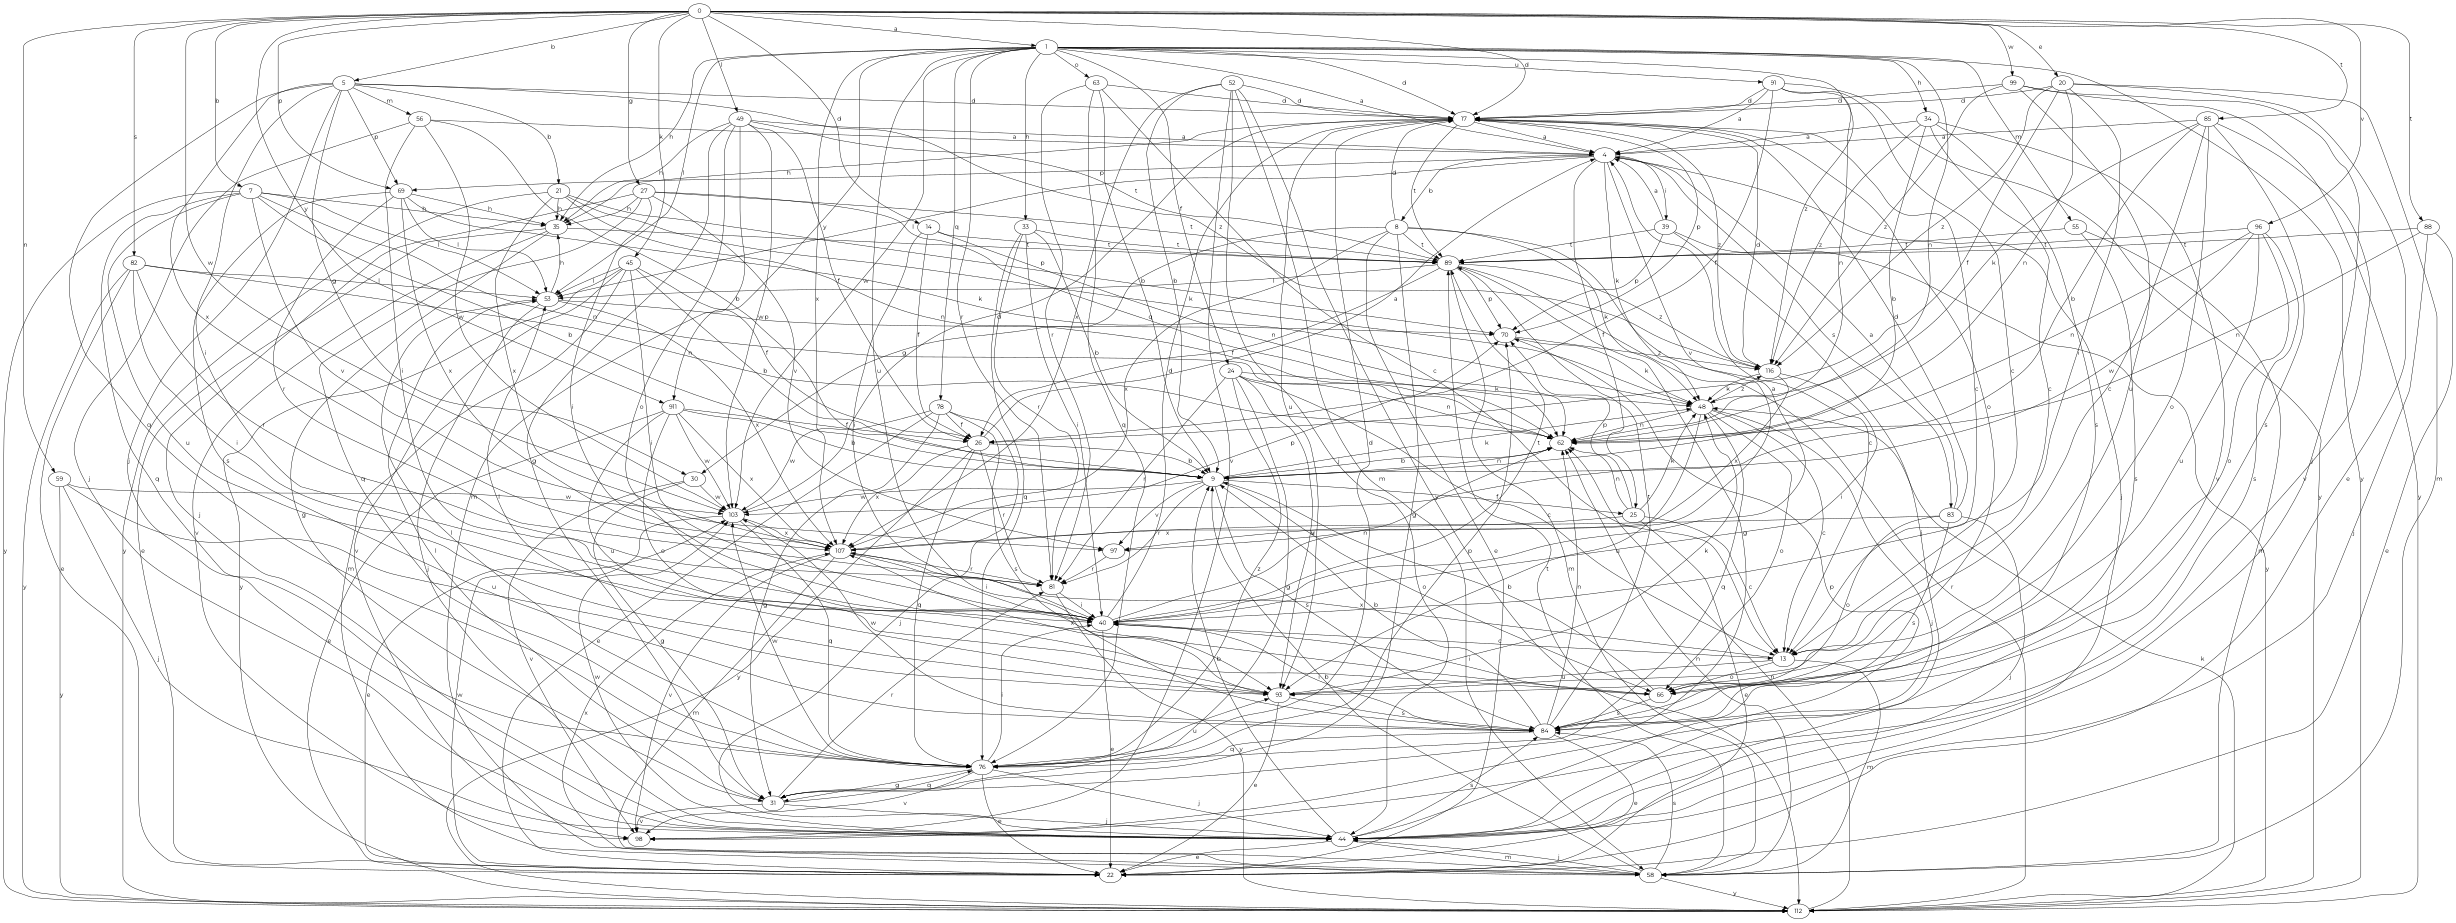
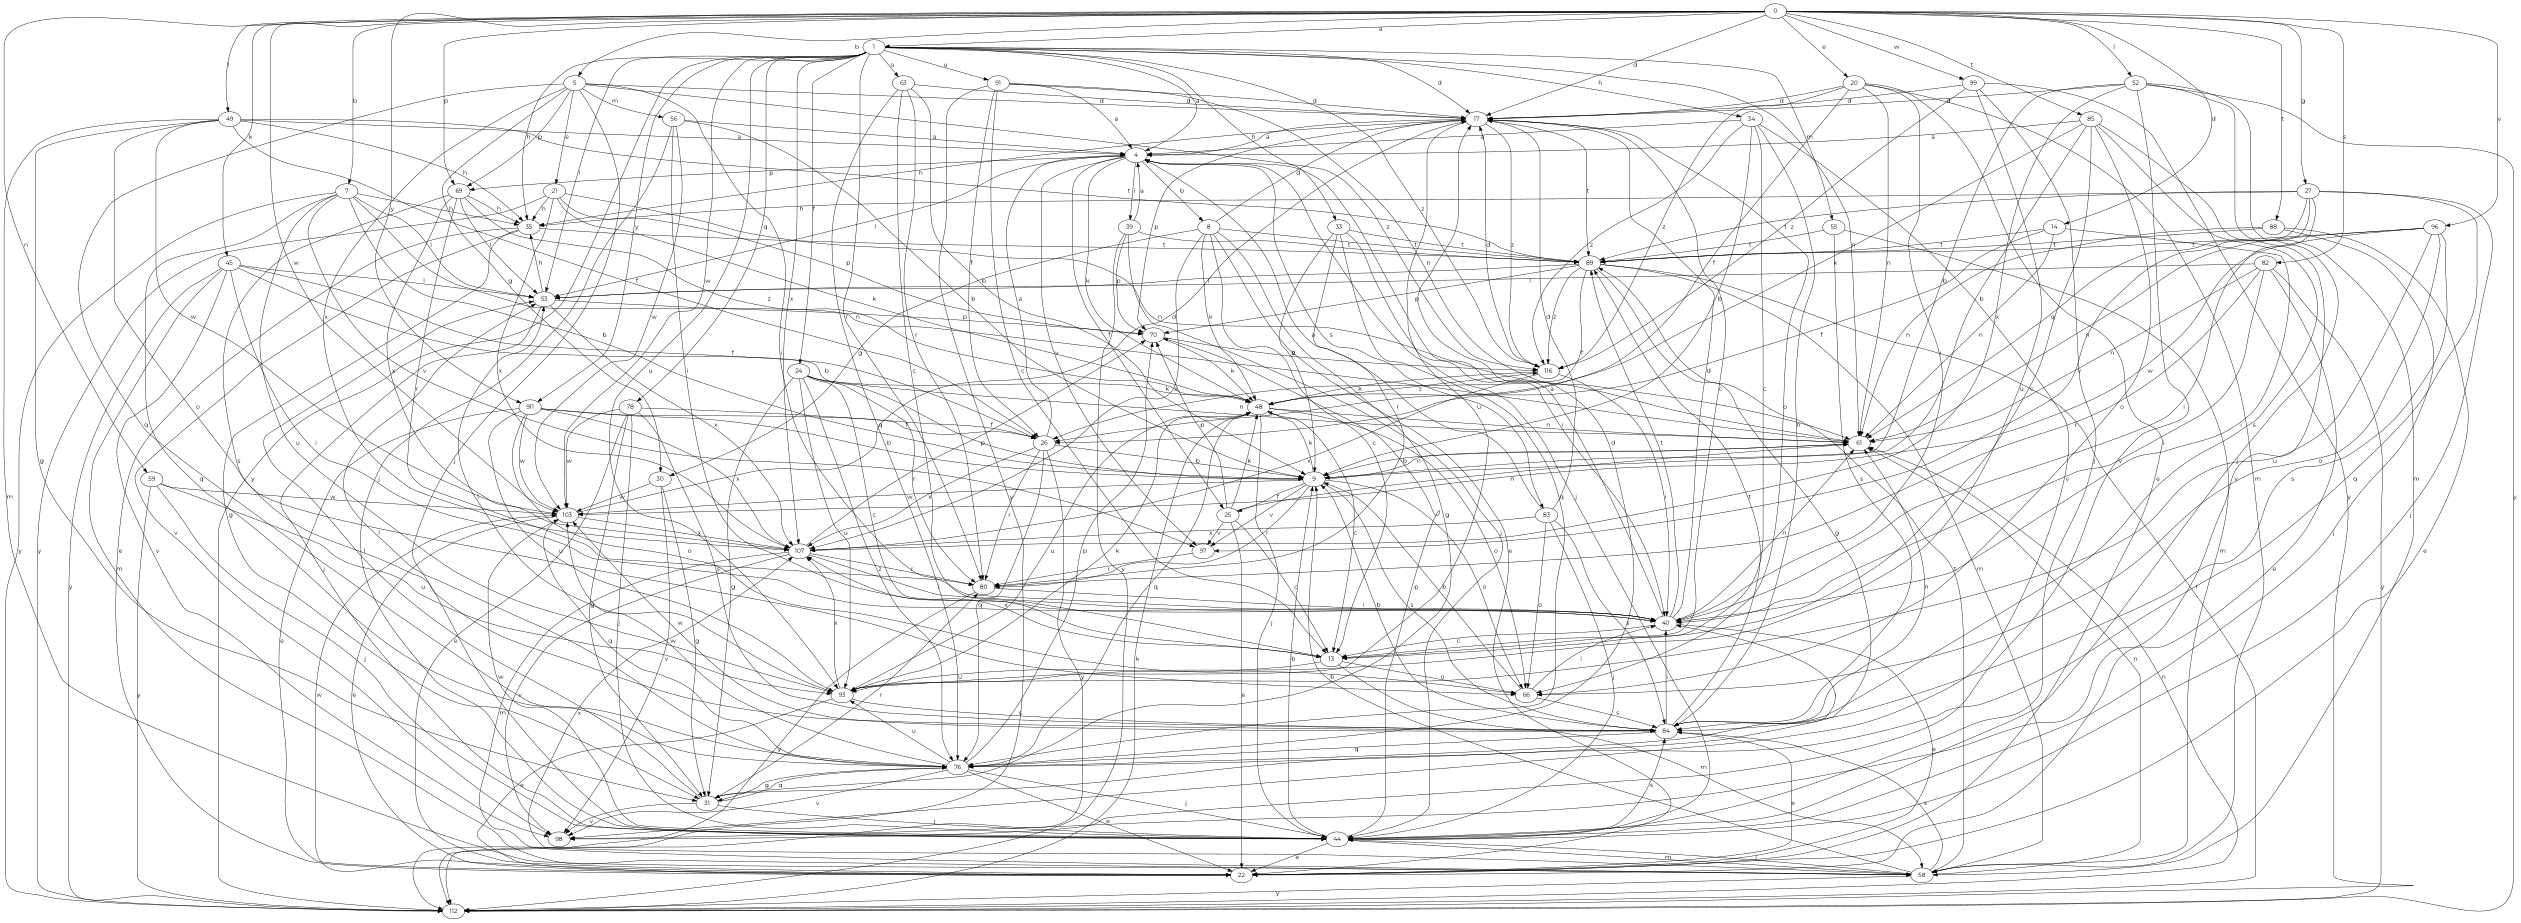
none -> (1967, 16)
(549, 137) -> (567, 137)
(980, 299) -> (769, 299)
(2097, 425) -> (1799, 425)
(1561, 443) -> (1859, 443)
(1052, 587) -> (984, 587)
